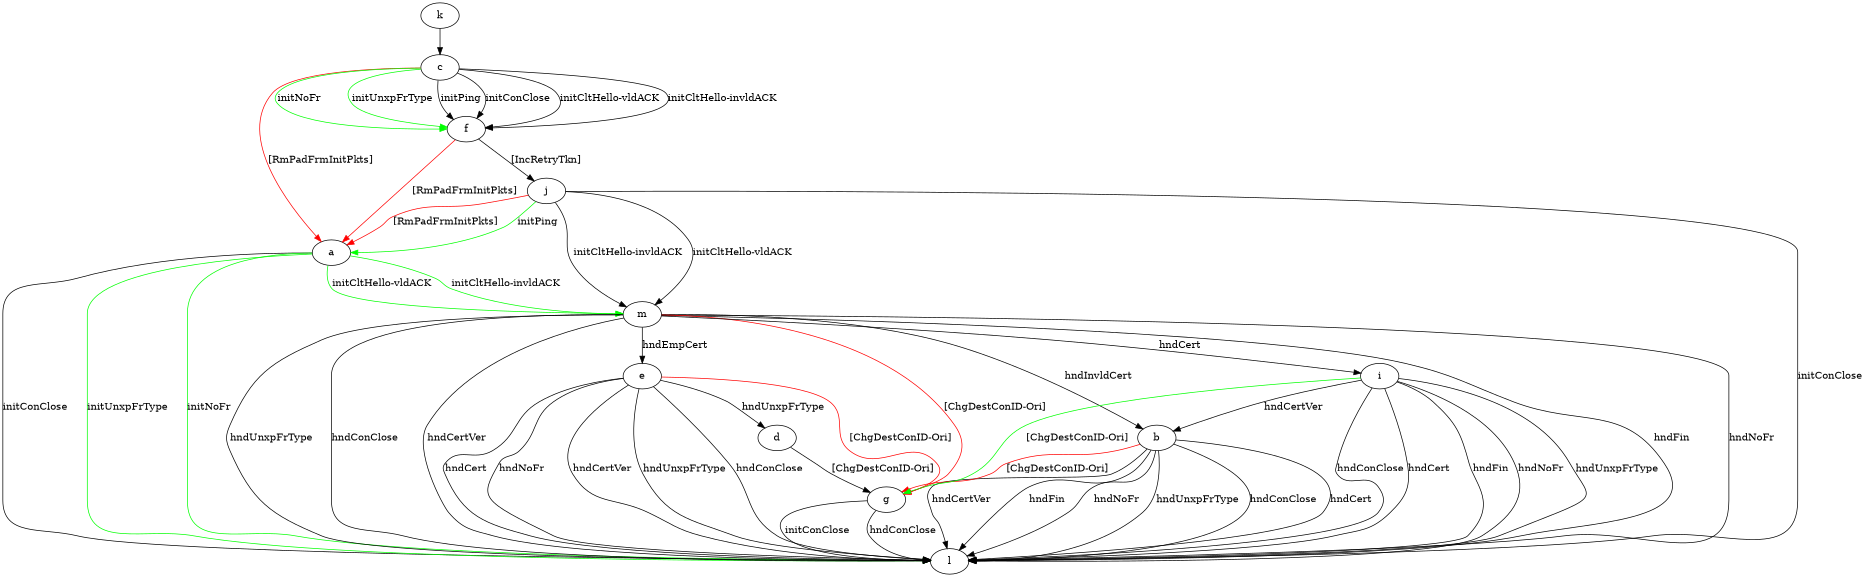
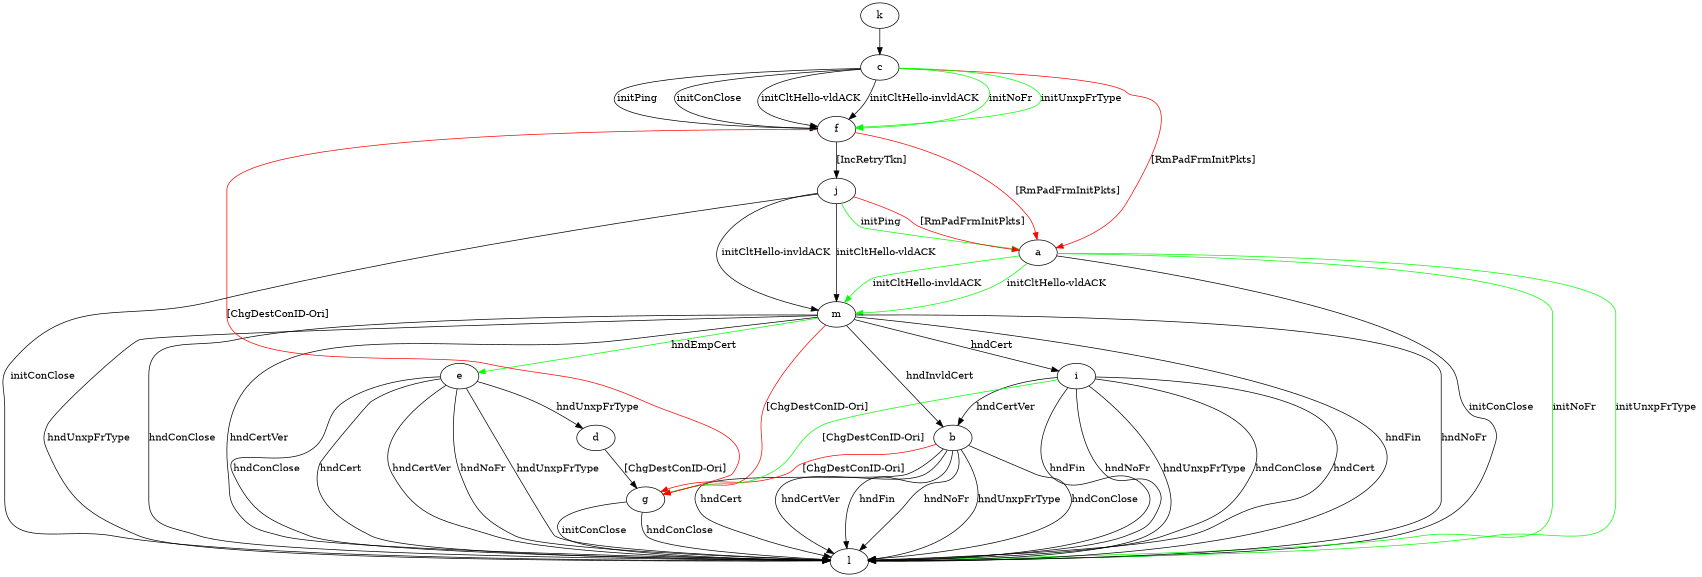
(642, 342) -> (652, 345)
(836, 410) -> (227, 270)
